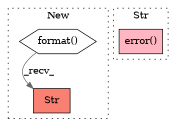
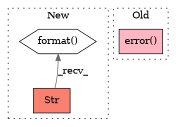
(141, 16) -> (141, 16)
(24, 66) -> (57, 75)
